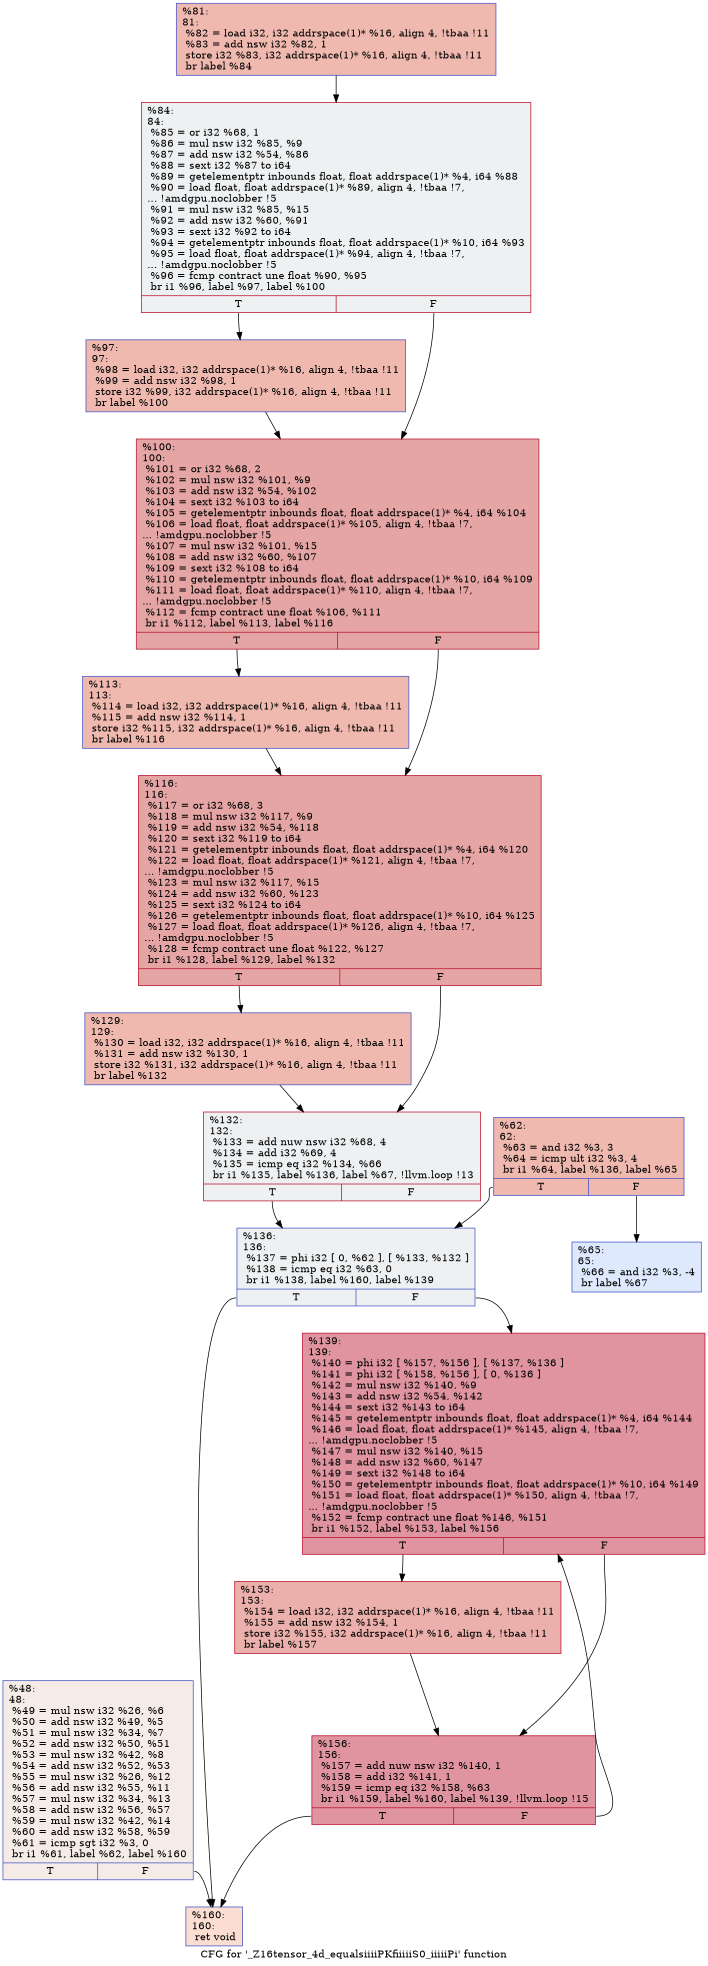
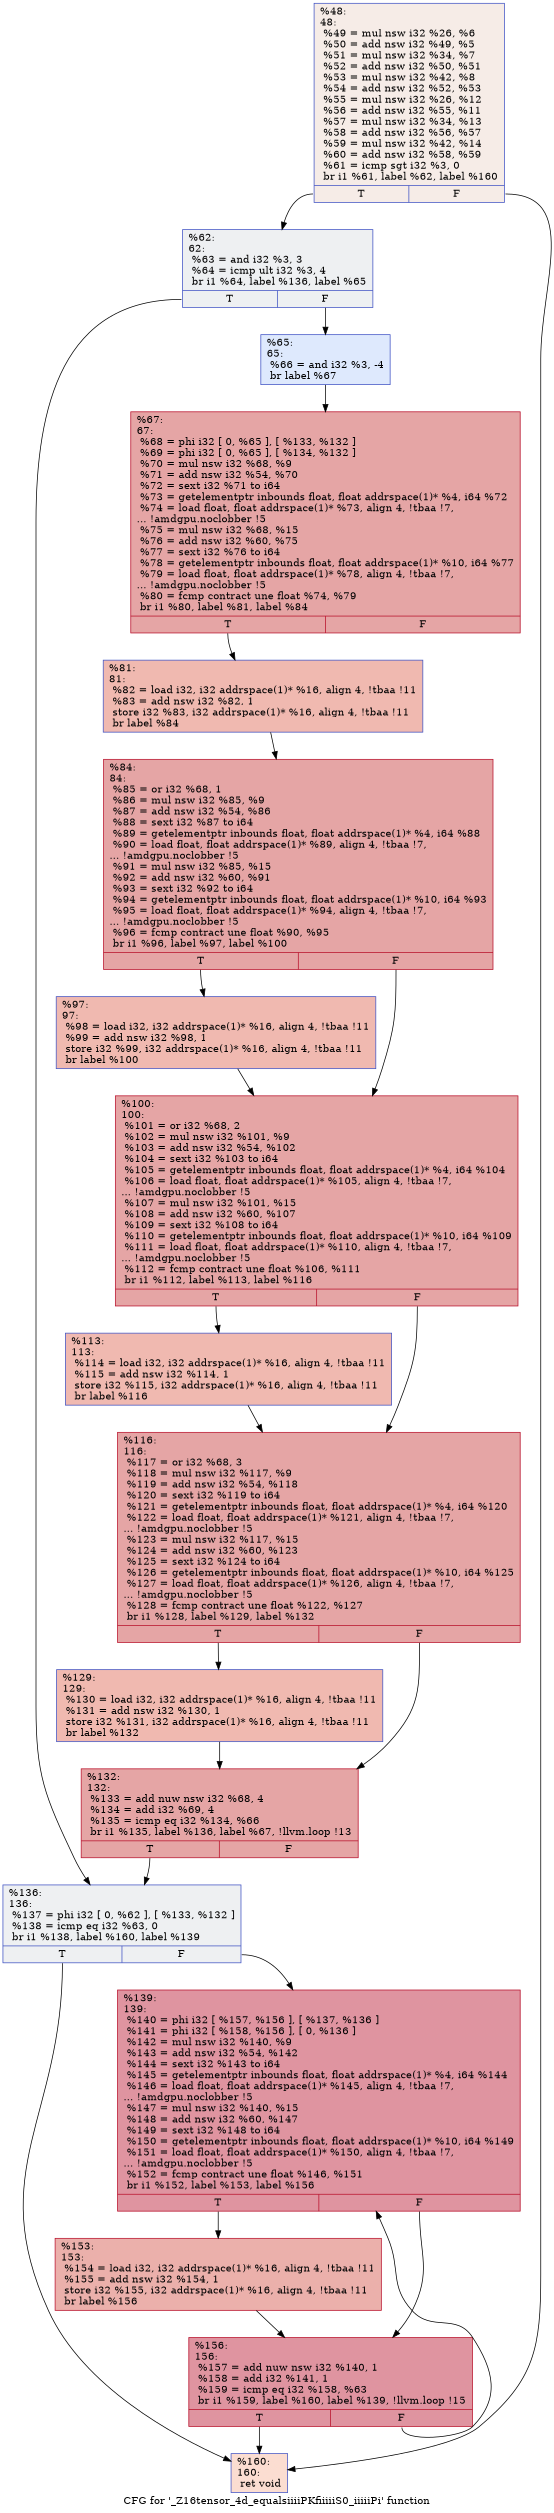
none -> (294, 203)
(336, 208) -> (298, 864)
none -> (325, 522)
(342, 1156) -> (220, 1813)
(589, 1156) -> (278, 269)
(279, 1645) -> (100, 2302)
